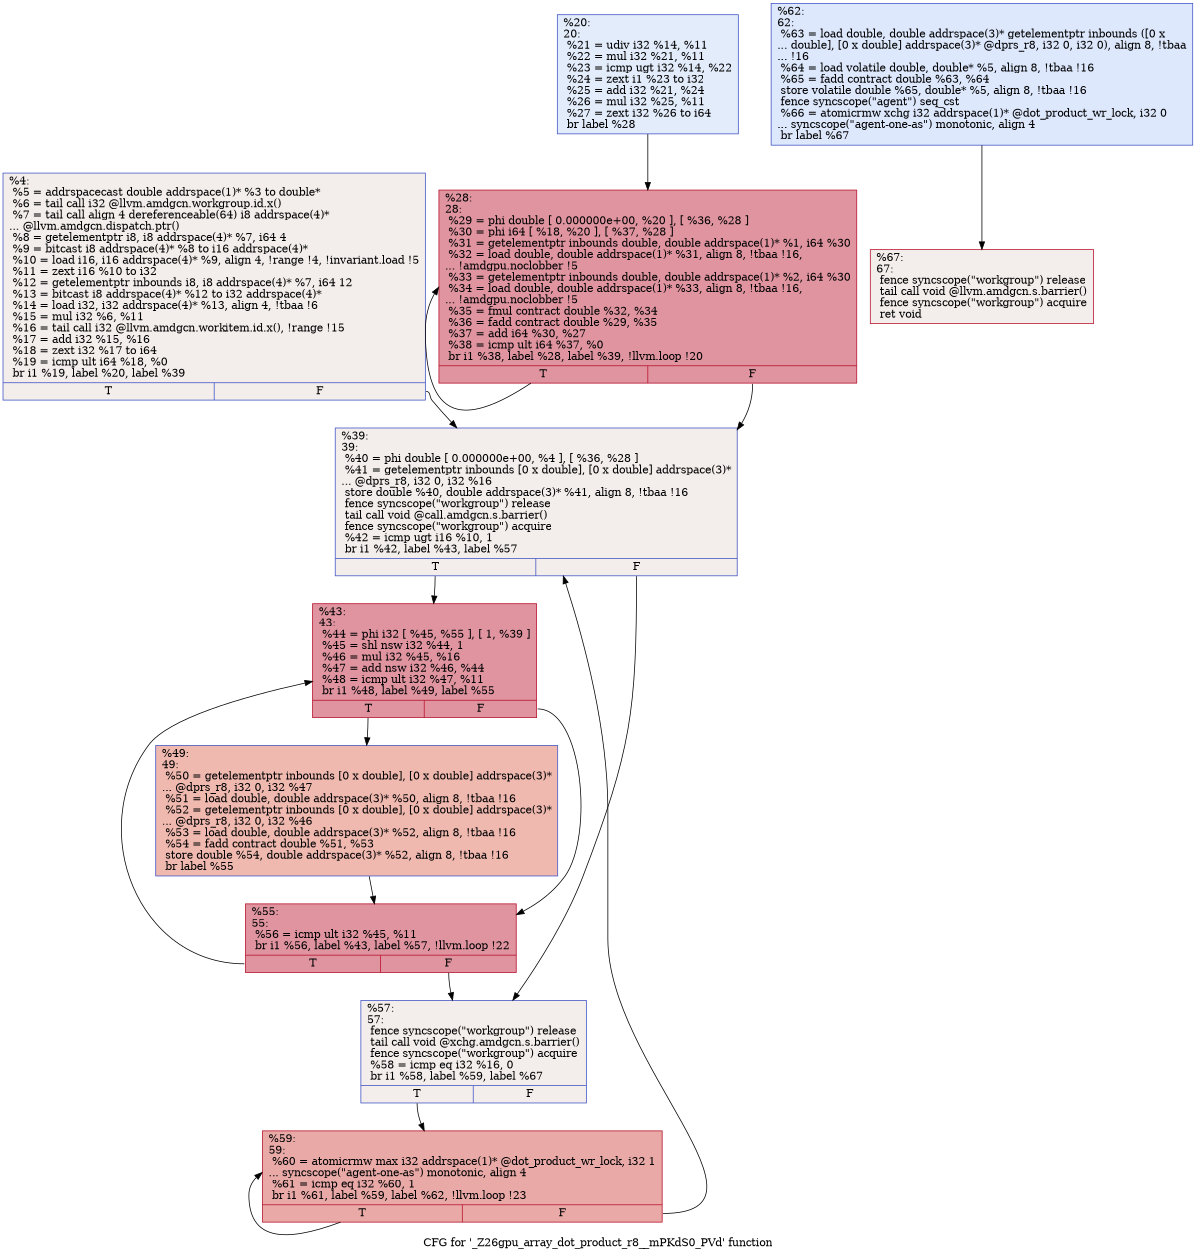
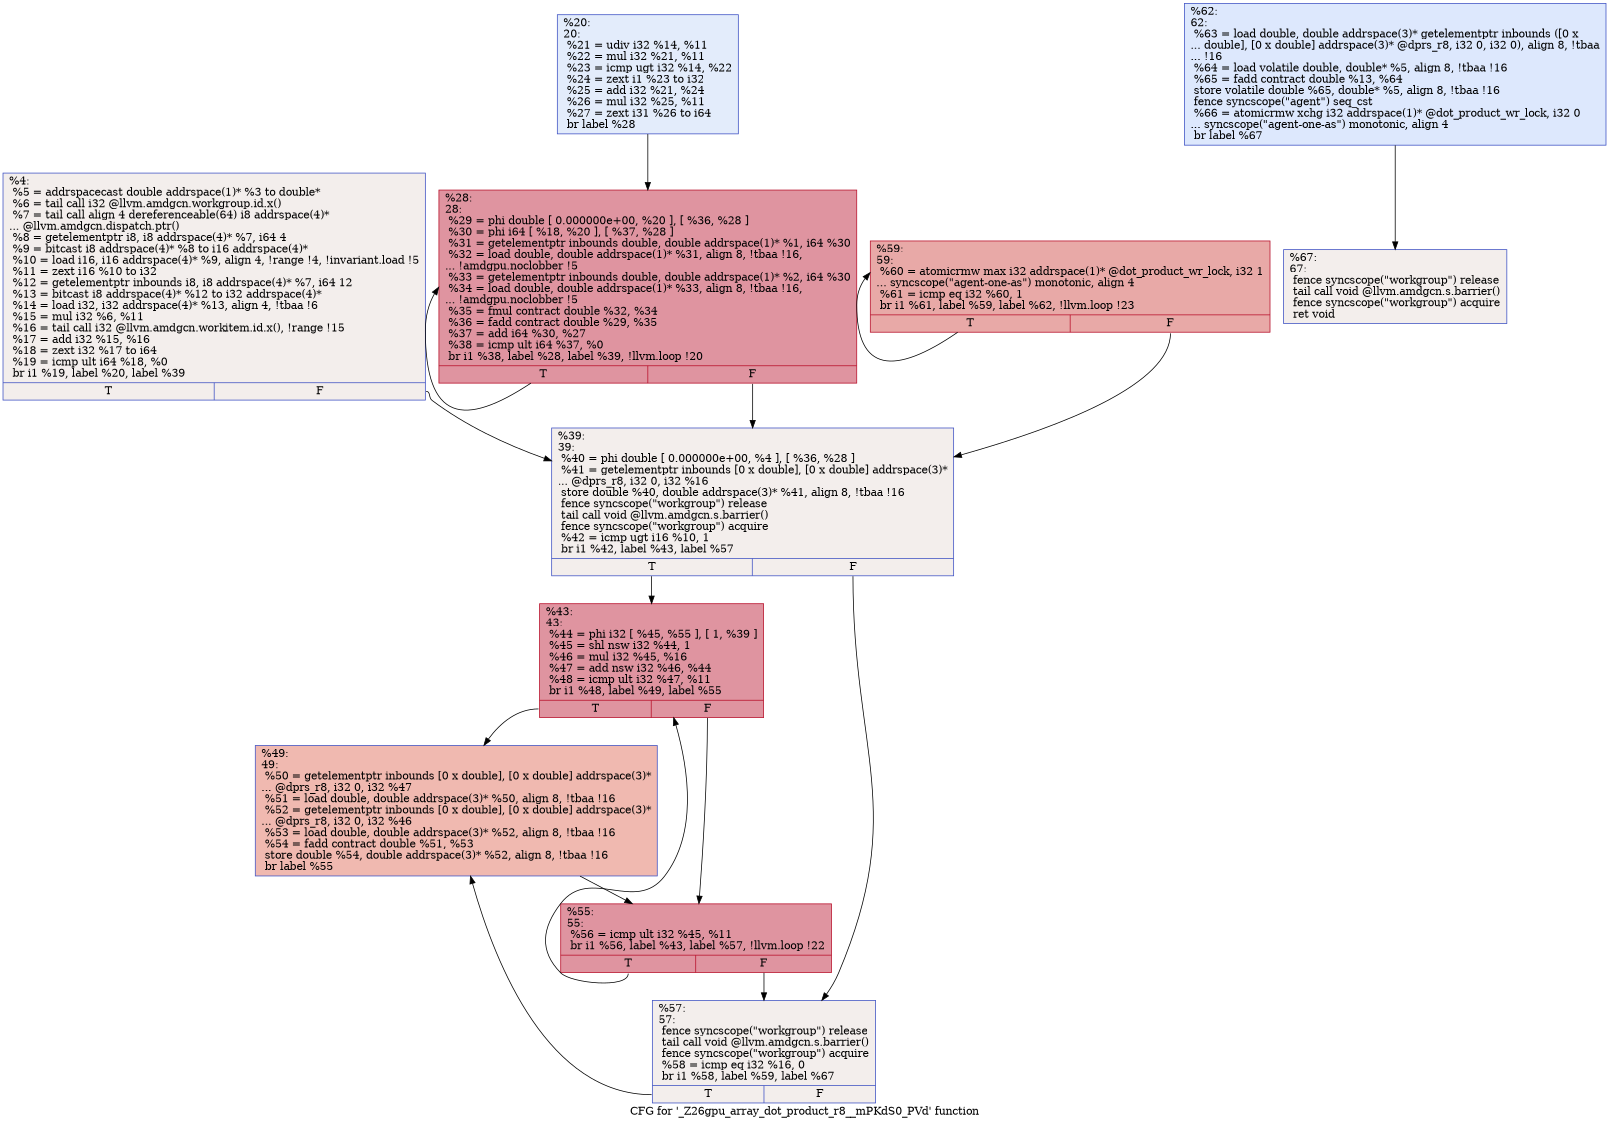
(884, 80) -> (1297, 80)
(637, 113) -> (637, 114)
(982, 287) -> (1395, 287)
(445, 515) -> (663, 515)
(474, 1043) -> (764, 1043)
(418, 1114) -> (531, 1019)
